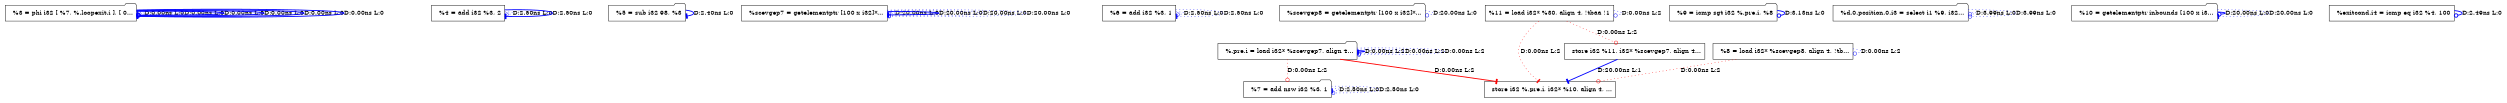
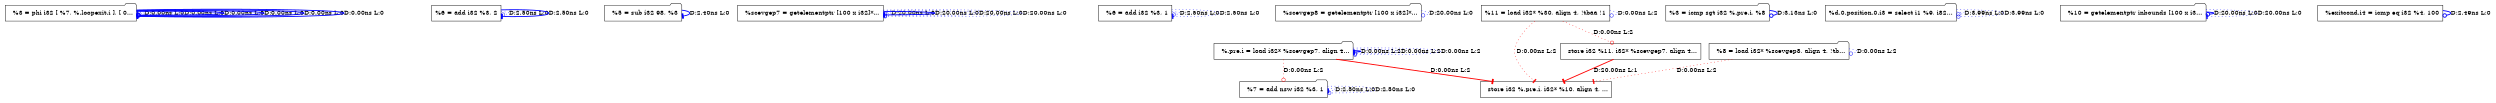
(468, 13) -> (466, 13)
(1723, 13) -> (1718, 13)
(1901, 13) -> (1891, 13)
(1783, 51) -> (1779, 51)
(1593, 70) -> (1589, 70)
(1668, 70) -> (1664, 70)
